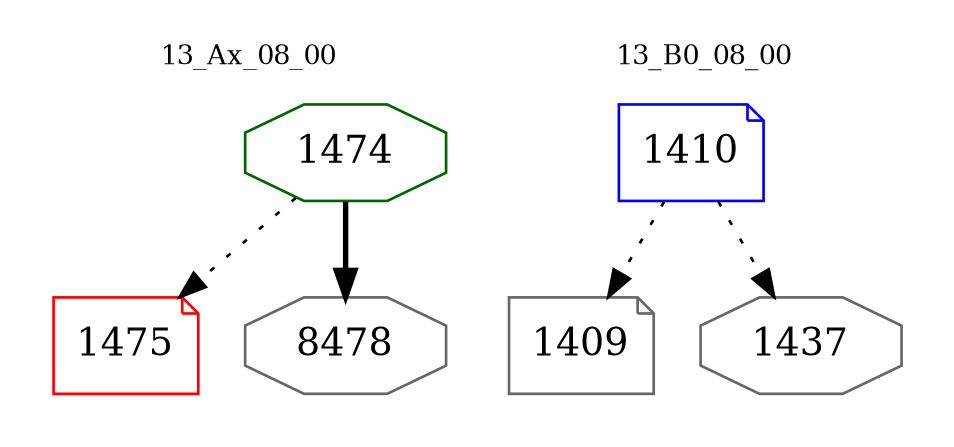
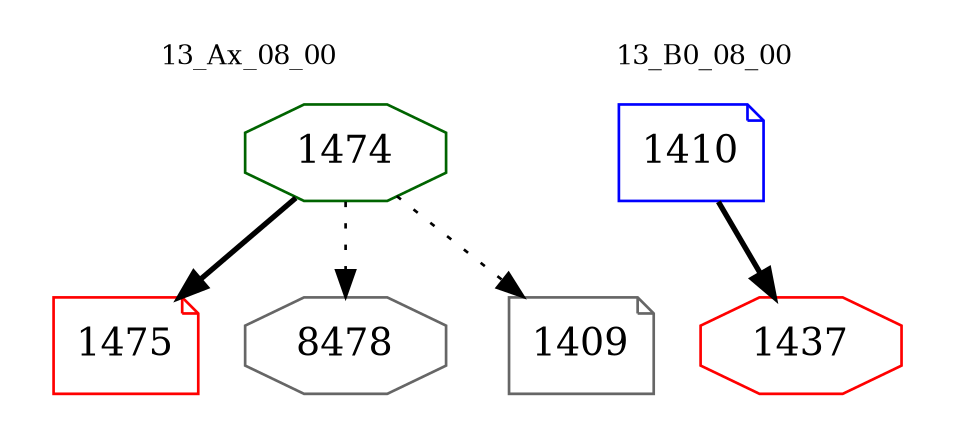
(346, 236) -> (346, 236)
(643, 238) -> (449, 238)
(739, 238) -> (739, 238)
(248, 239) -> (248, 239)
(801, 346) -> (801, 346)
